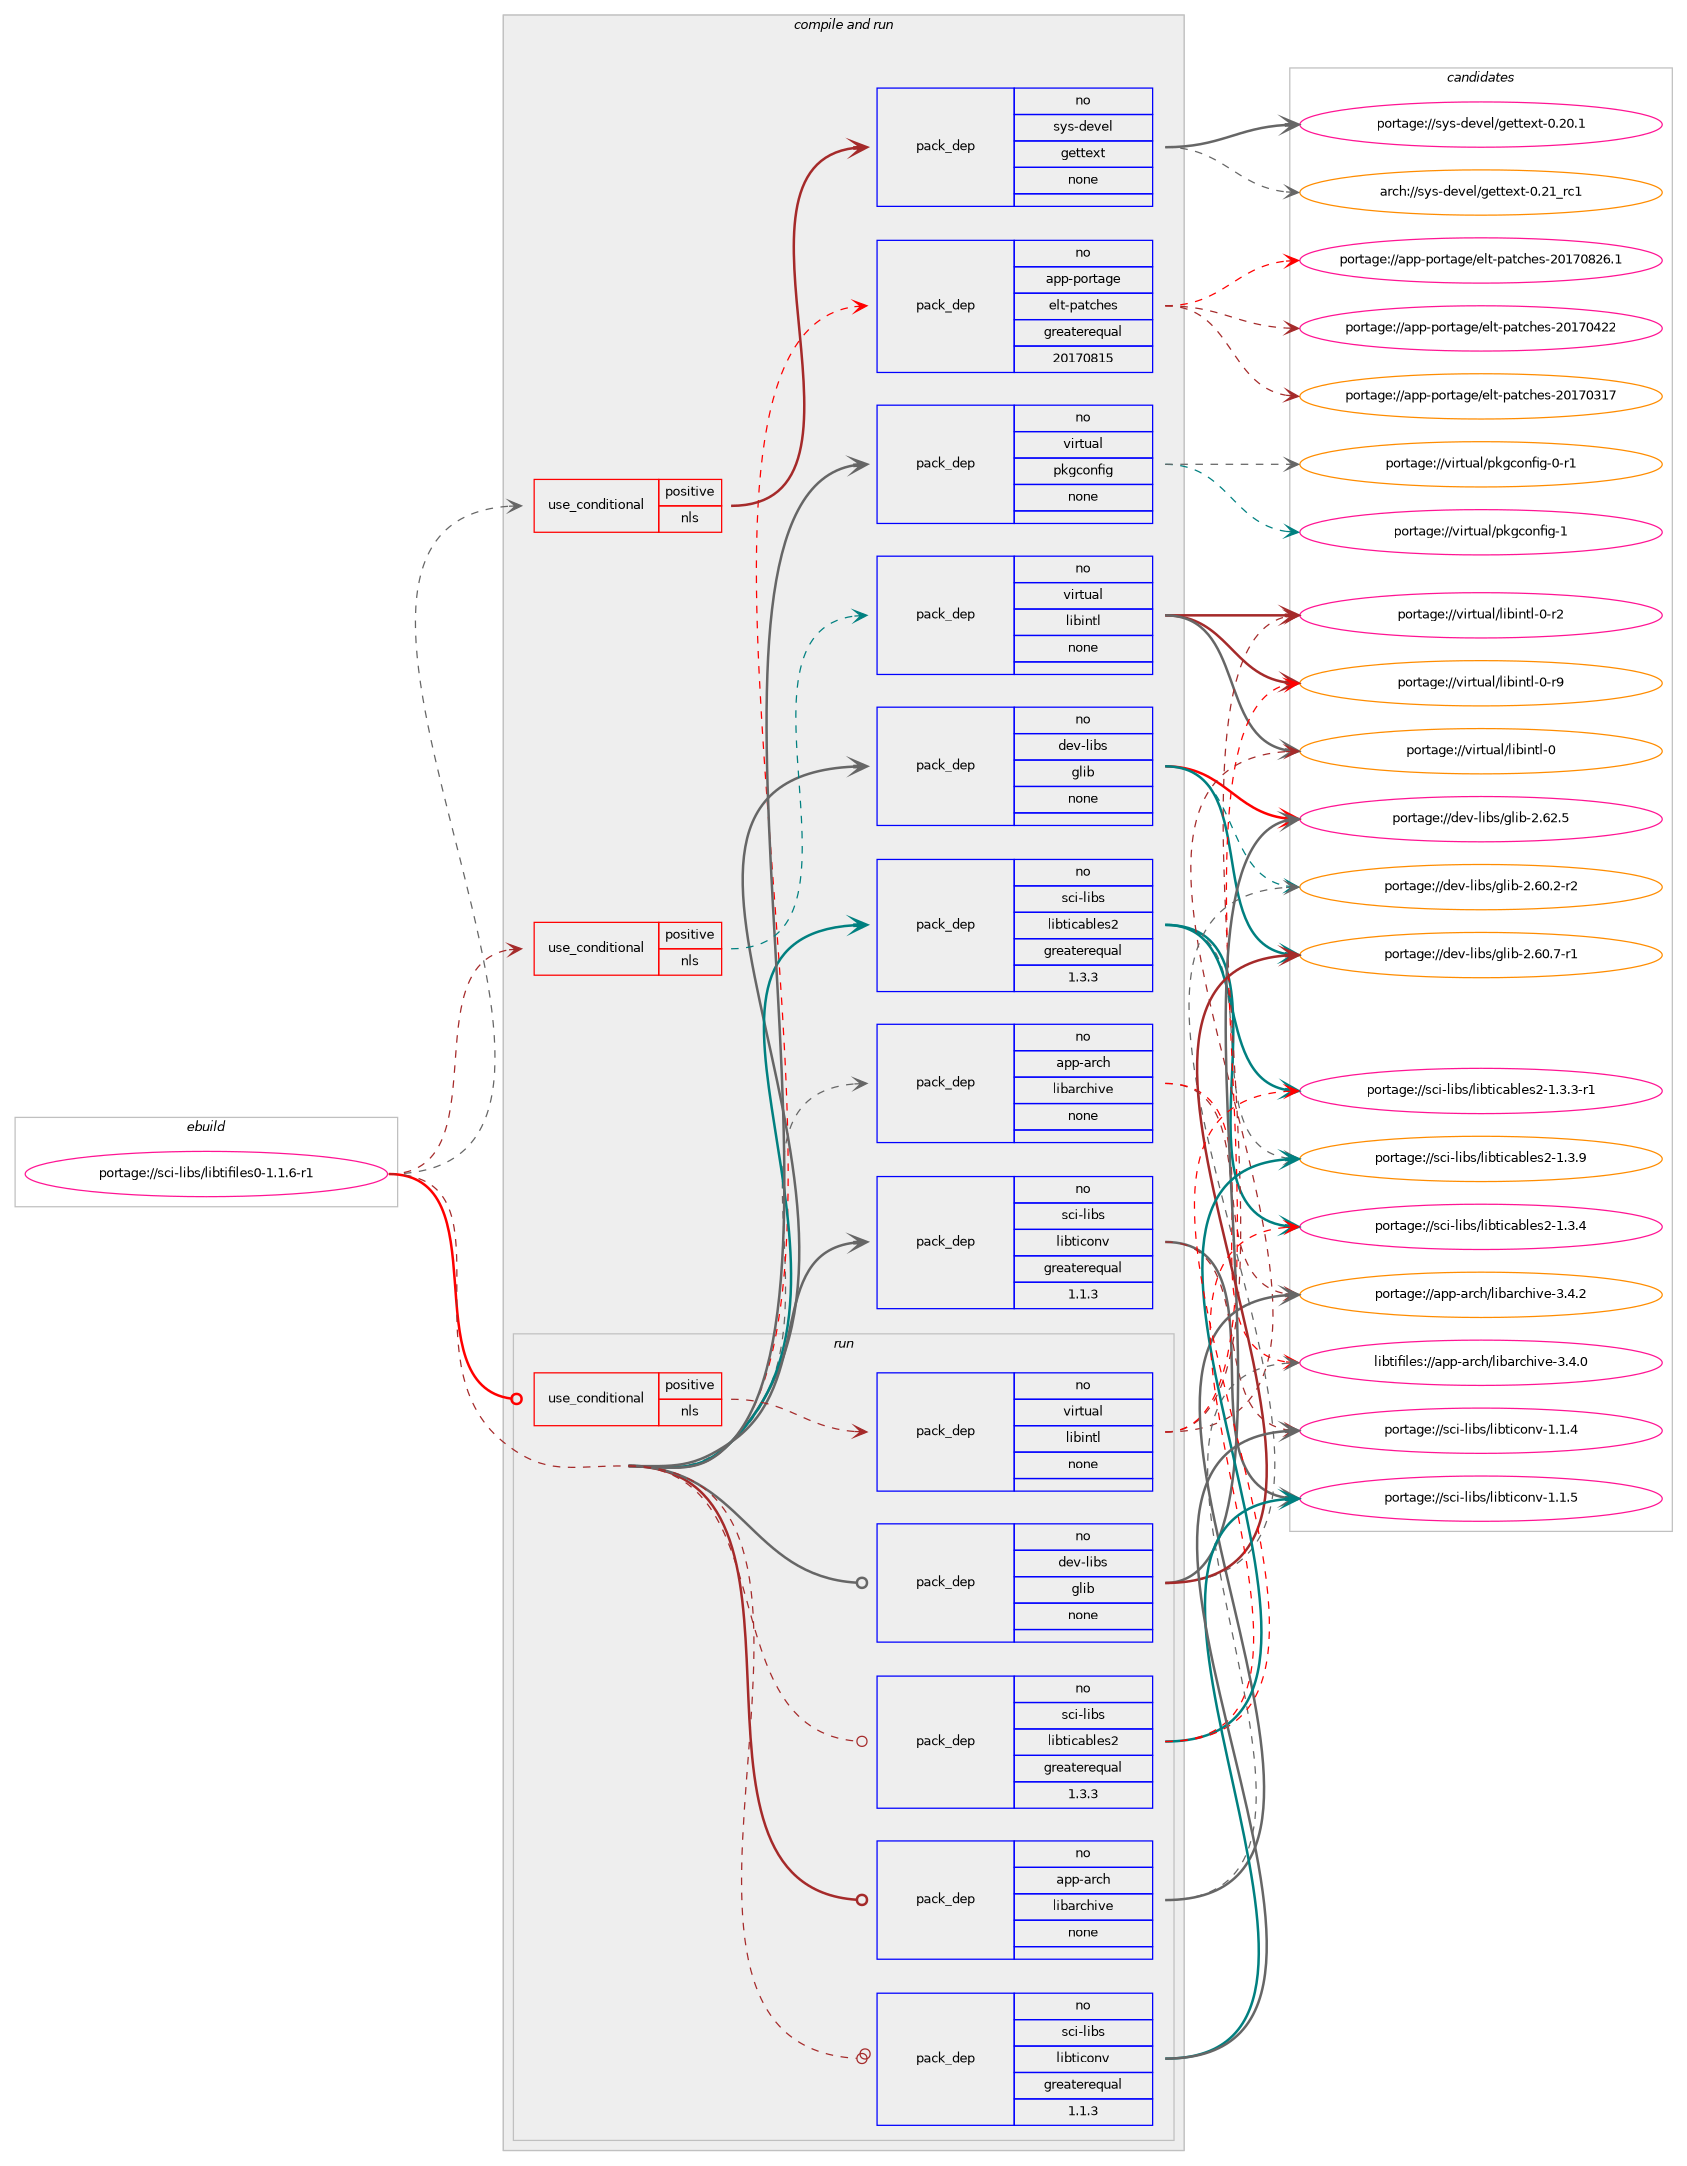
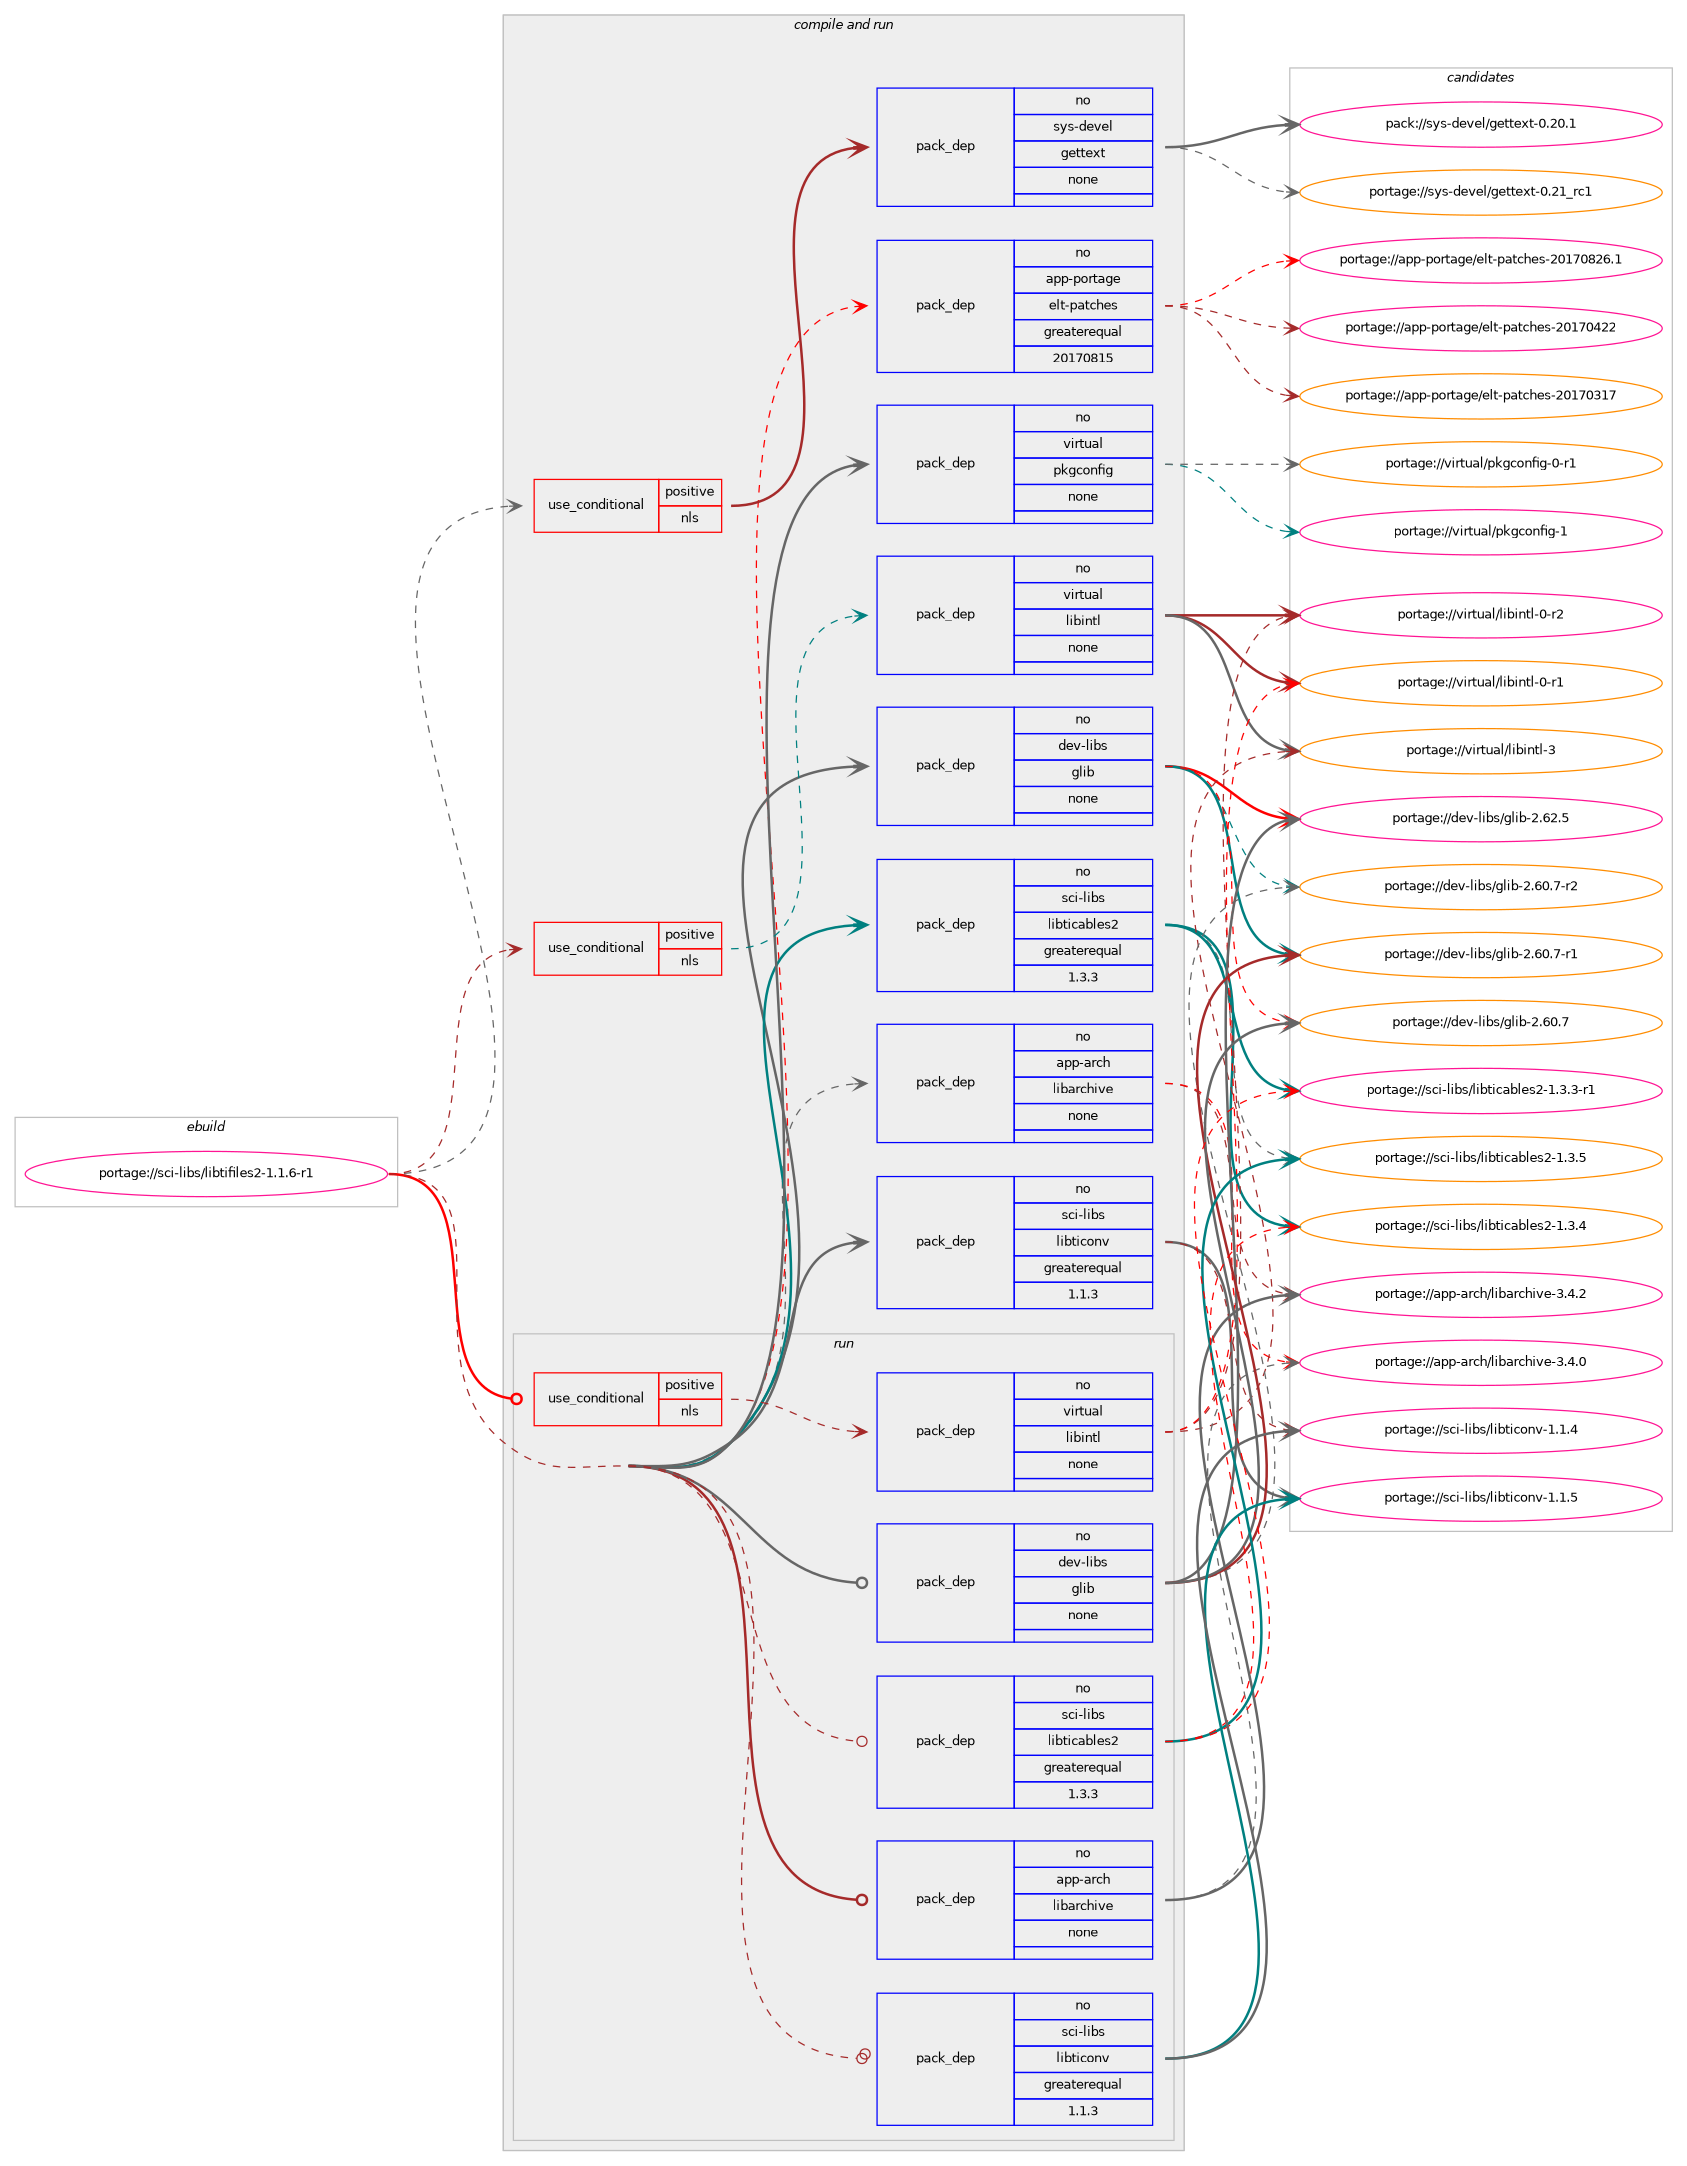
(1481, 125) -> (1481, 125)
(1481, 193) -> (1481, 193)
(1481, 683) -> (1481, 683)
(1481, 751) -> (1481, 751)
(1481, 887) -> (1481, 887)
none -> (1481, 1023)
(1481, 1159) -> (1481, 1159)
(206, 1174) -> (206, 1174)
(1481, 1227) -> (1481, 1227)
(1481, 1295) -> (1481, 1295)
(1481, 1363) -> (1481, 1363)
